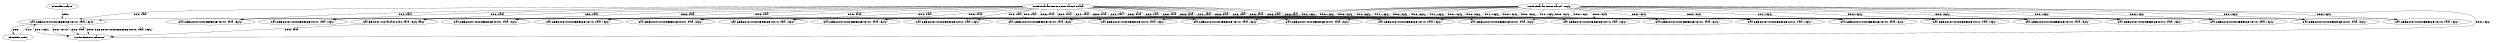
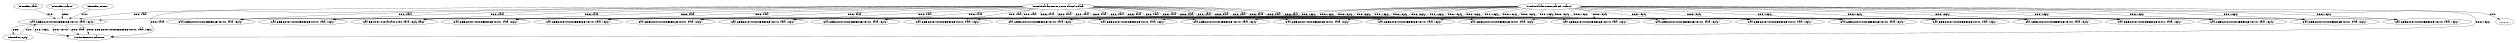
none -> (28, 6)
none -> (98, 6)
(1549, 6) -> (1549, 6)
(592, 14) -> (592, 14)
none -> (2505, 22)
(238, 31) -> (466, 10)
(18, 37) -> (18, 37)
